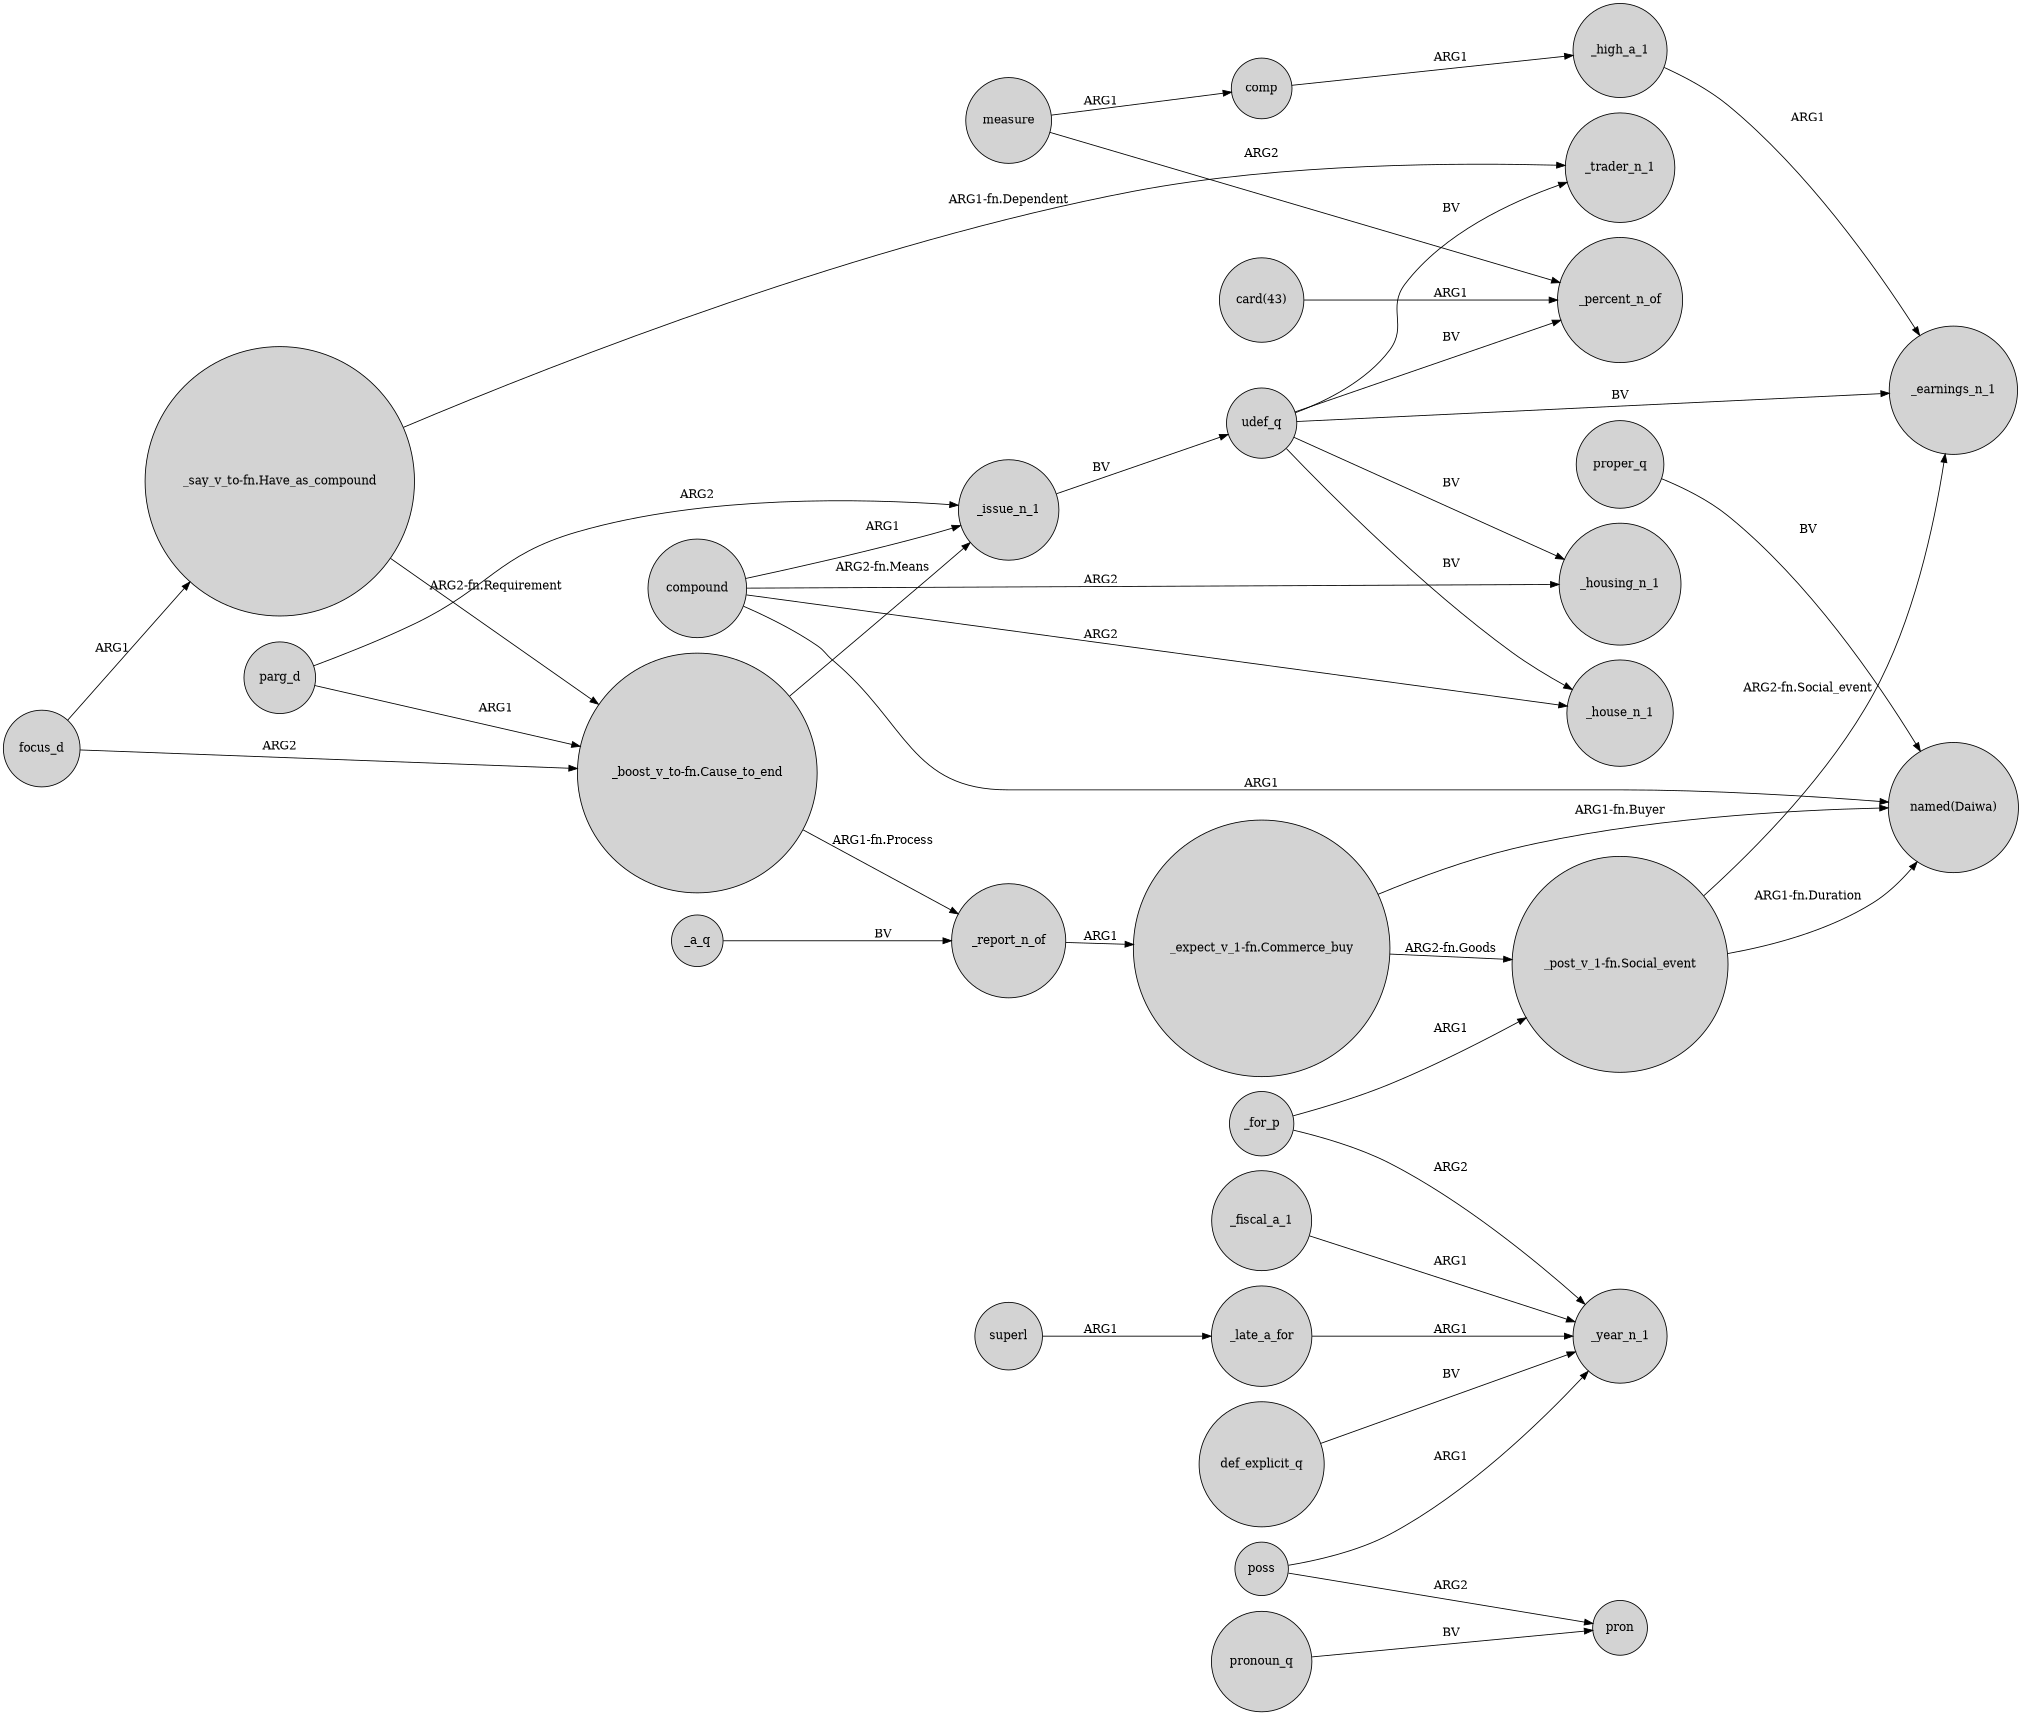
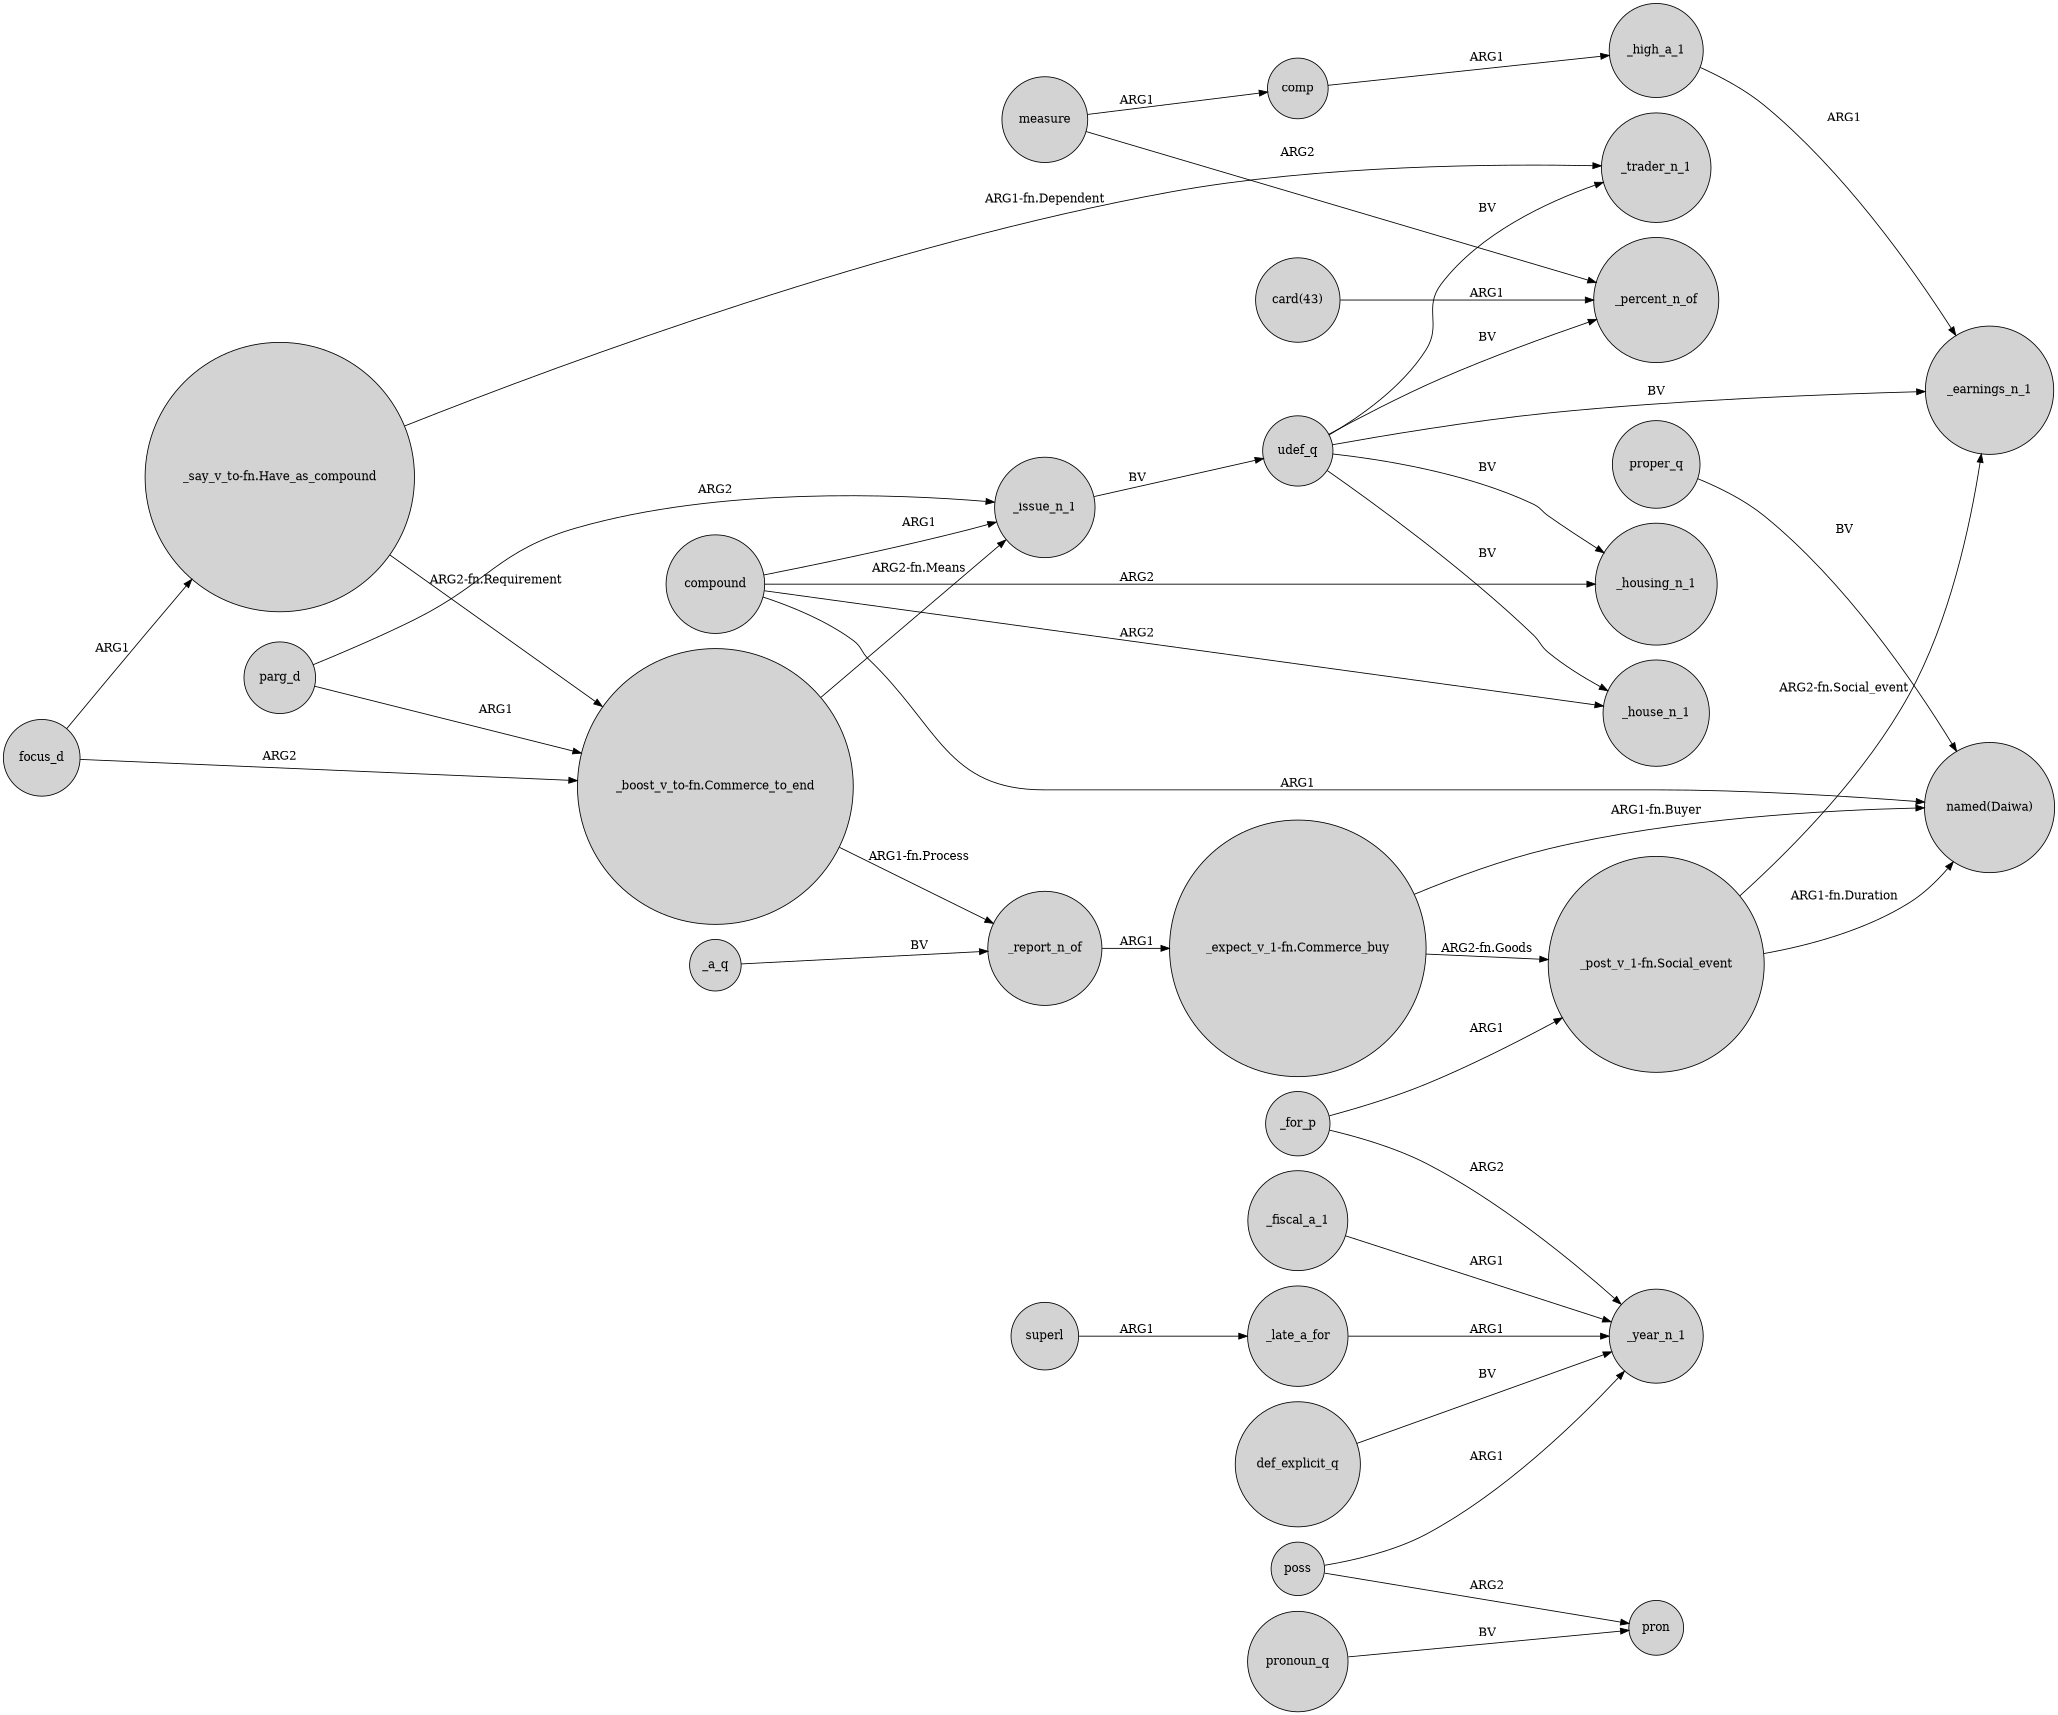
(697, 773) -> (715, 786)
